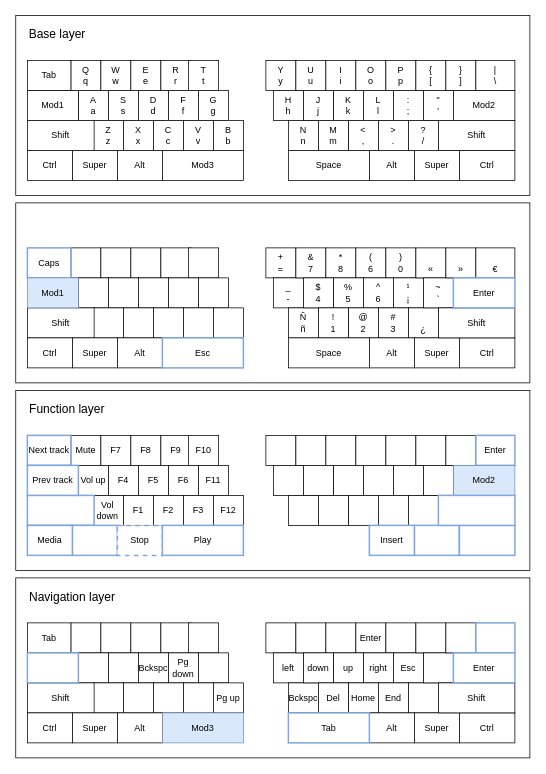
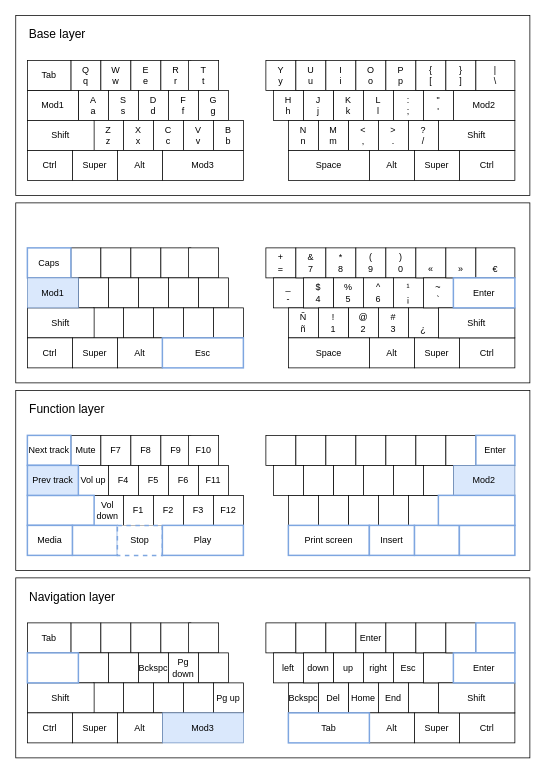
(371, 263) -> (371, 263)
(53, 480) -> (53, 480)
none -> (329, 540)
